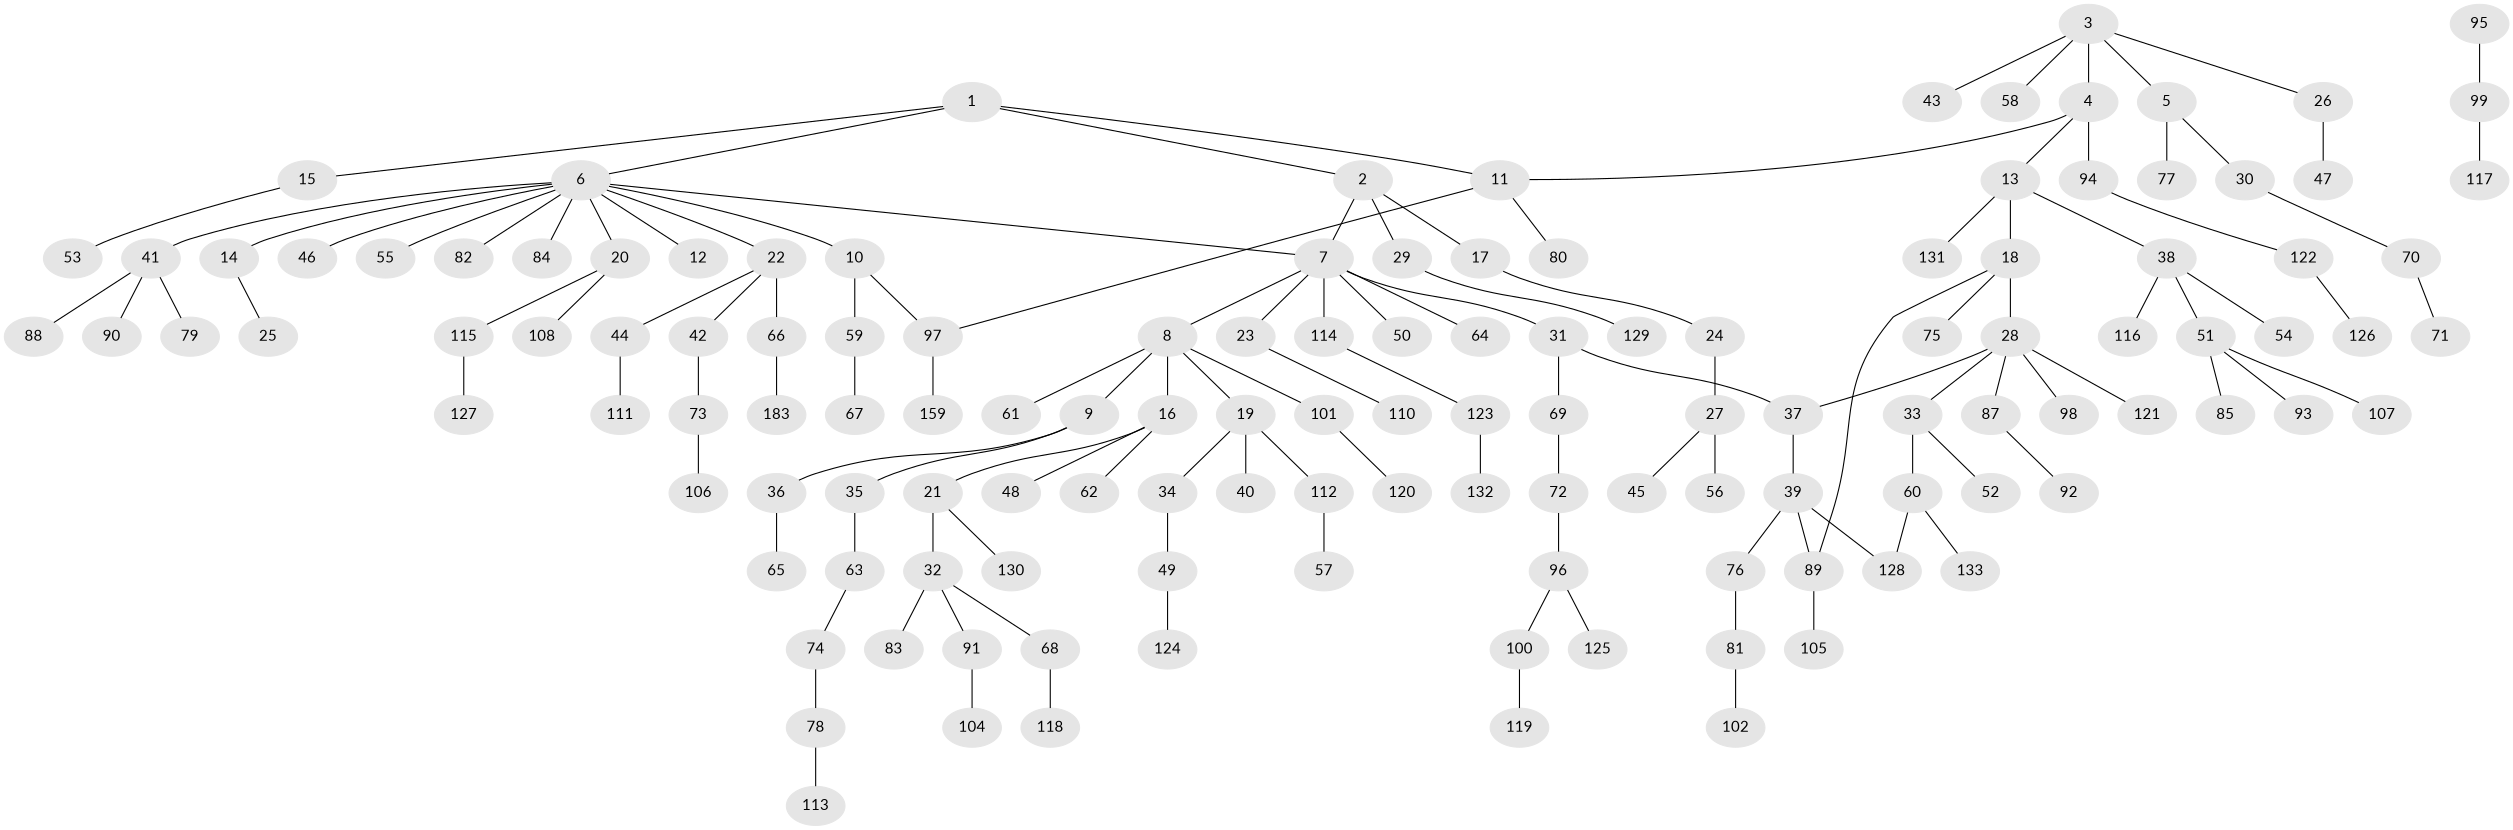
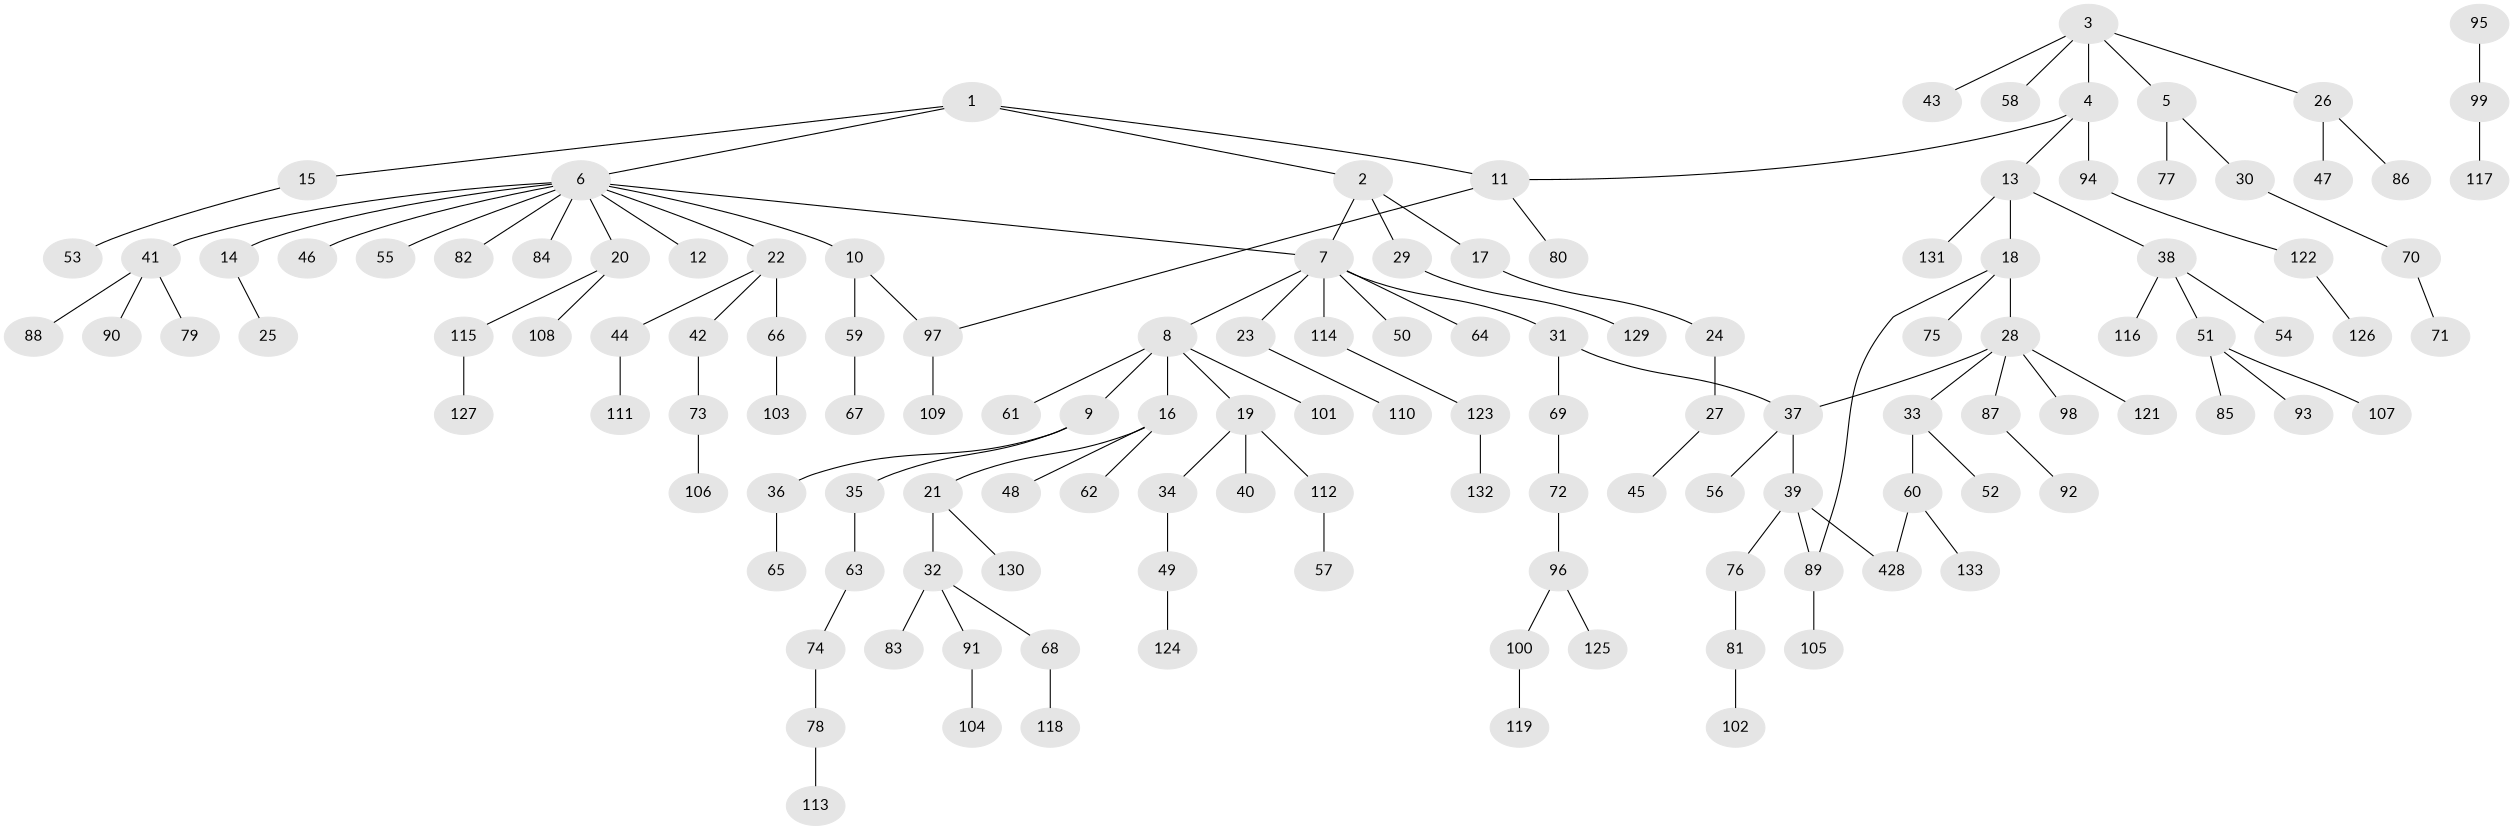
none -> (2401, 180)
(777, 415) -> (777, 415)
(933, 415) -> (933, 415)
(1715, 454) -> (1754, 454)
(1402, 493) -> none
(1892, 571) -> (1892, 571)
